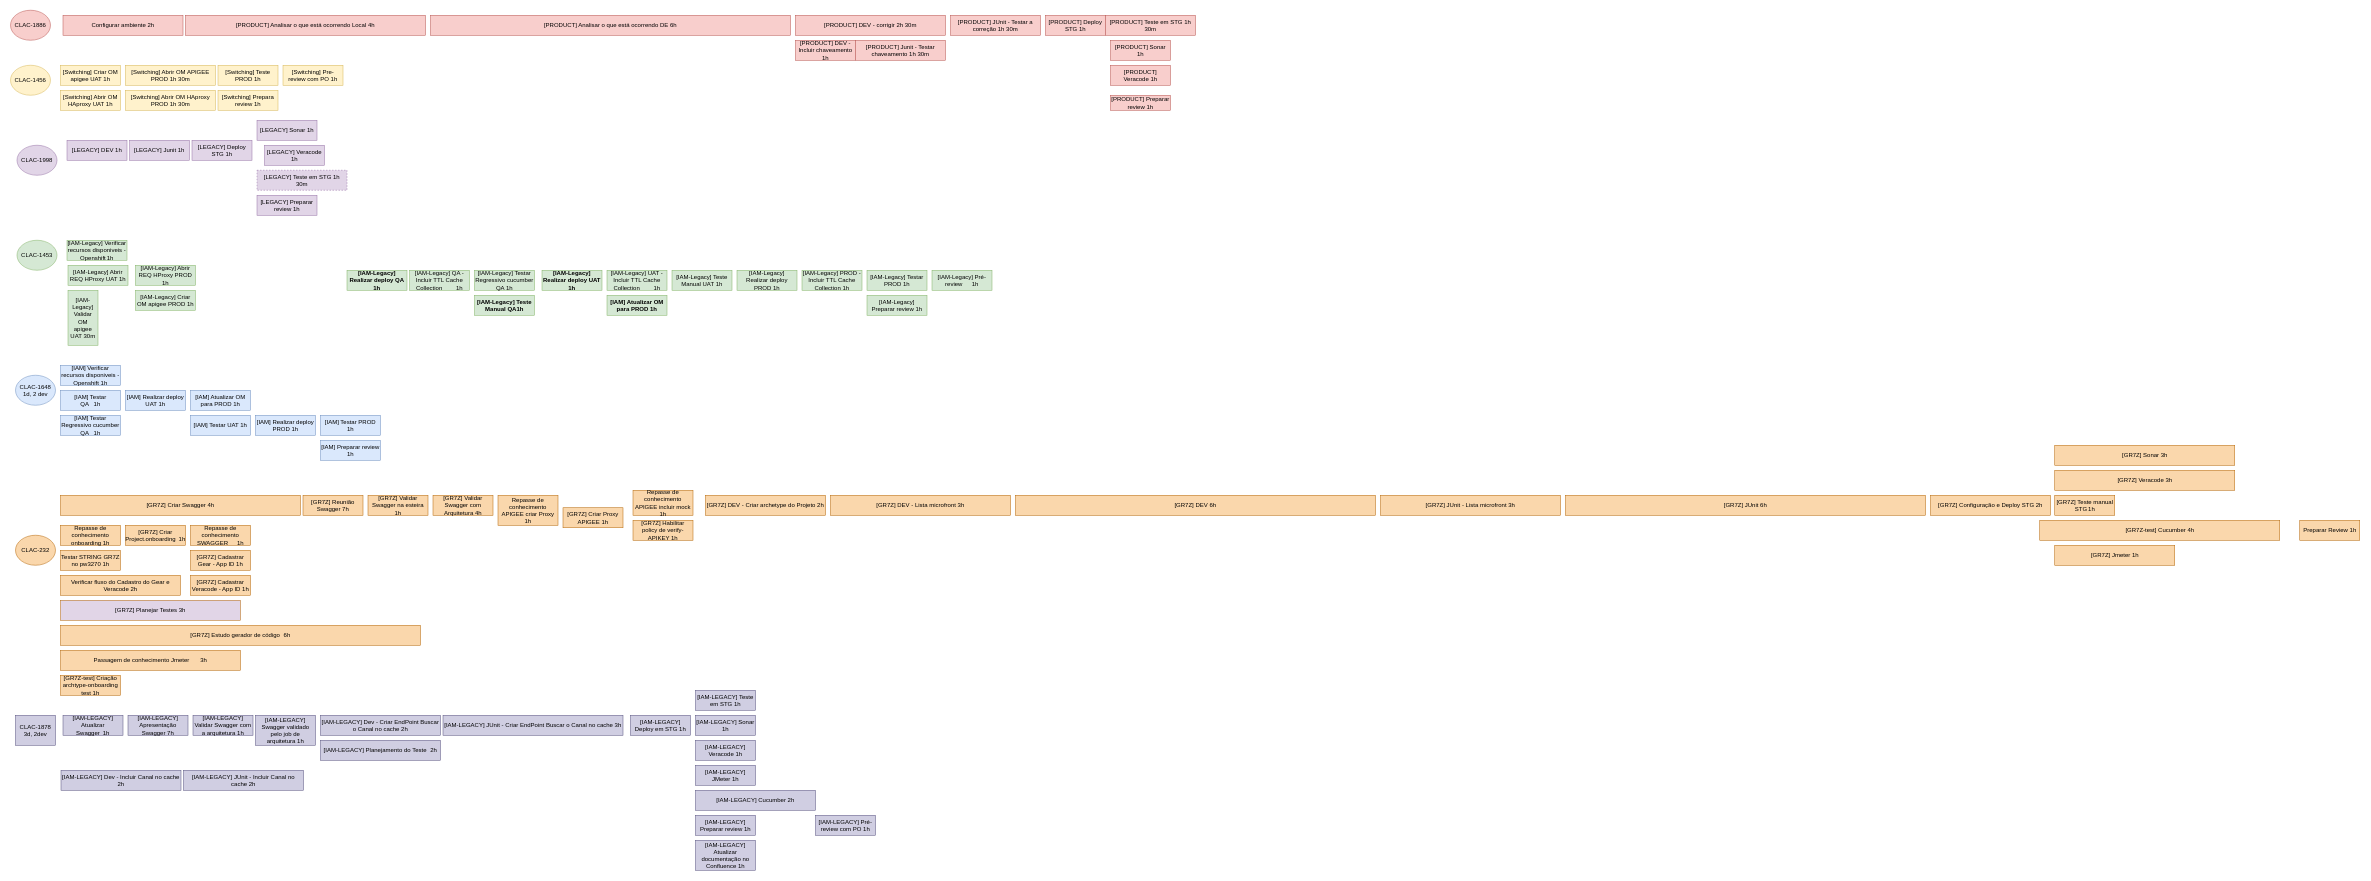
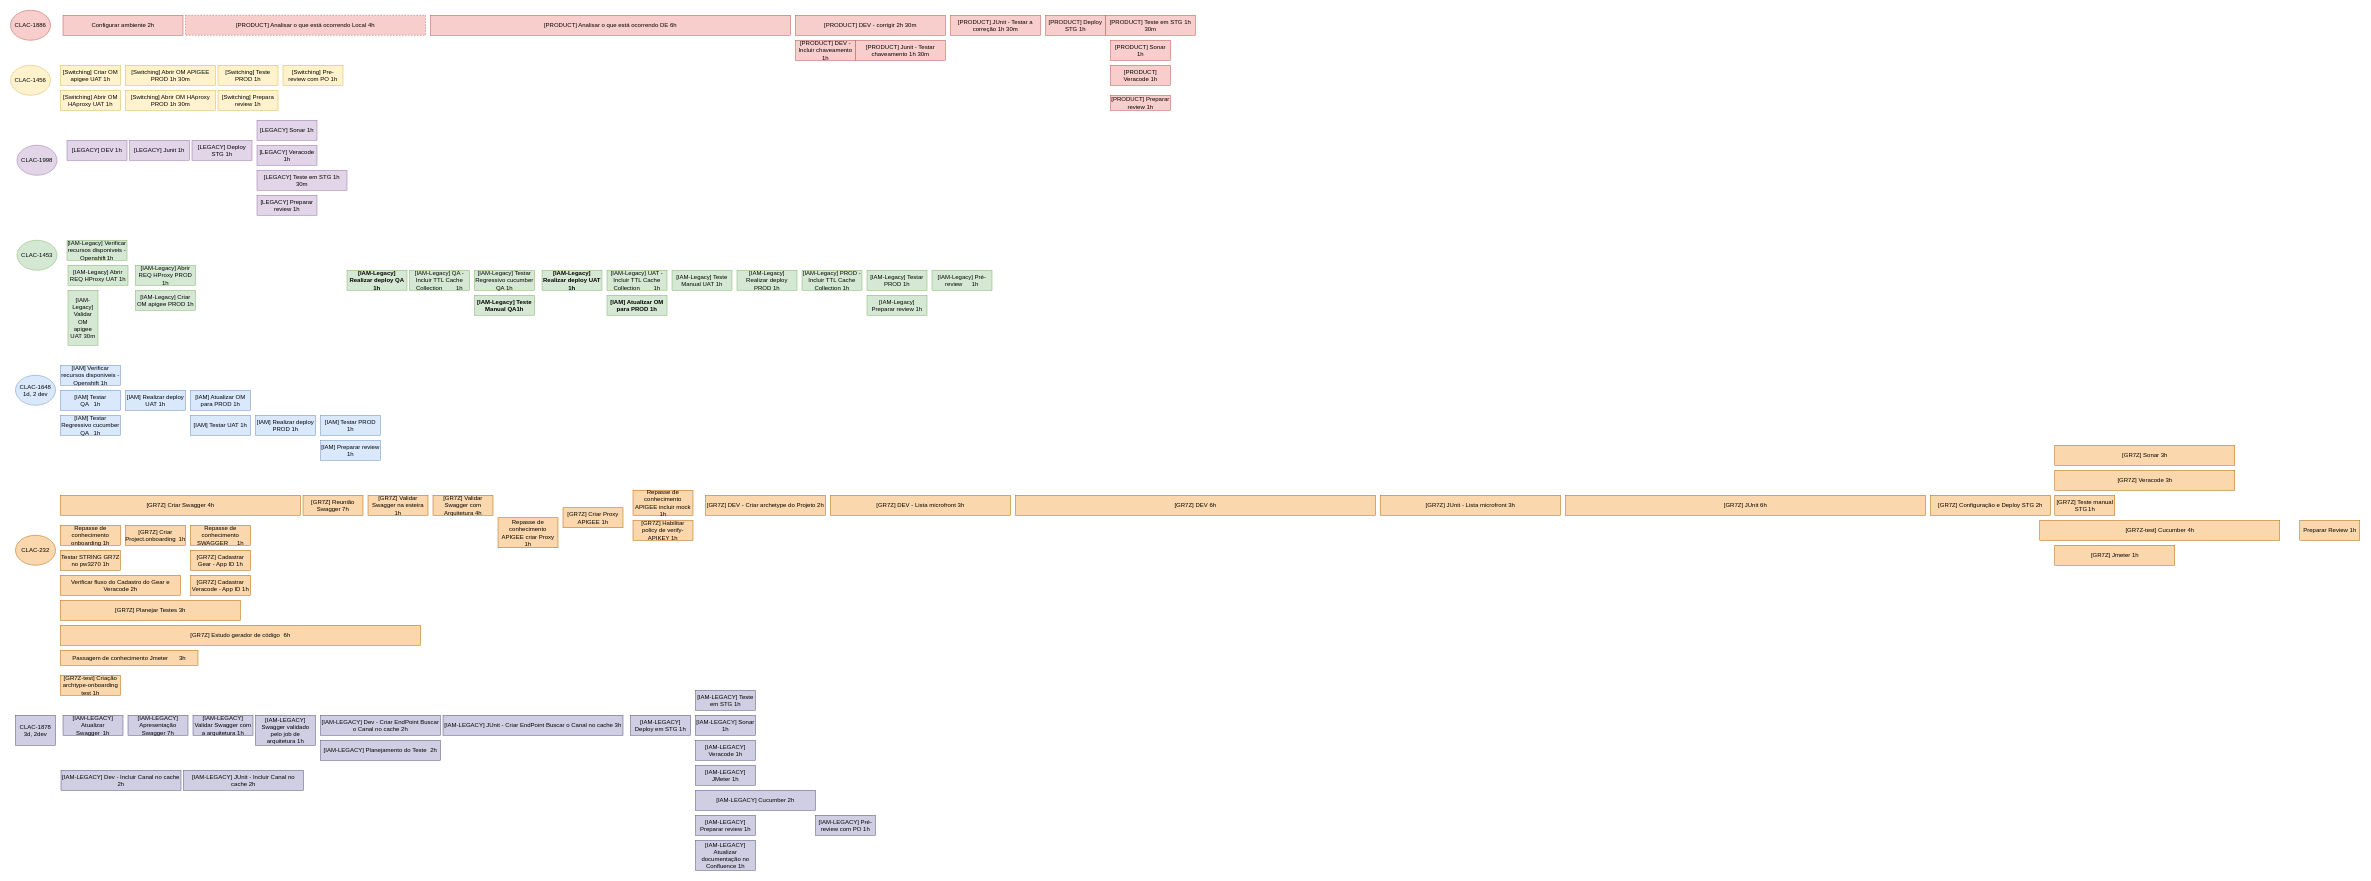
(305, 25) -> (305, 25)
(294, 155) -> (287, 155)
(302, 180) -> (302, 180)
(528, 510) -> (528, 533)
(150, 610) -> (150, 610)
(150, 660) -> (129, 658)
